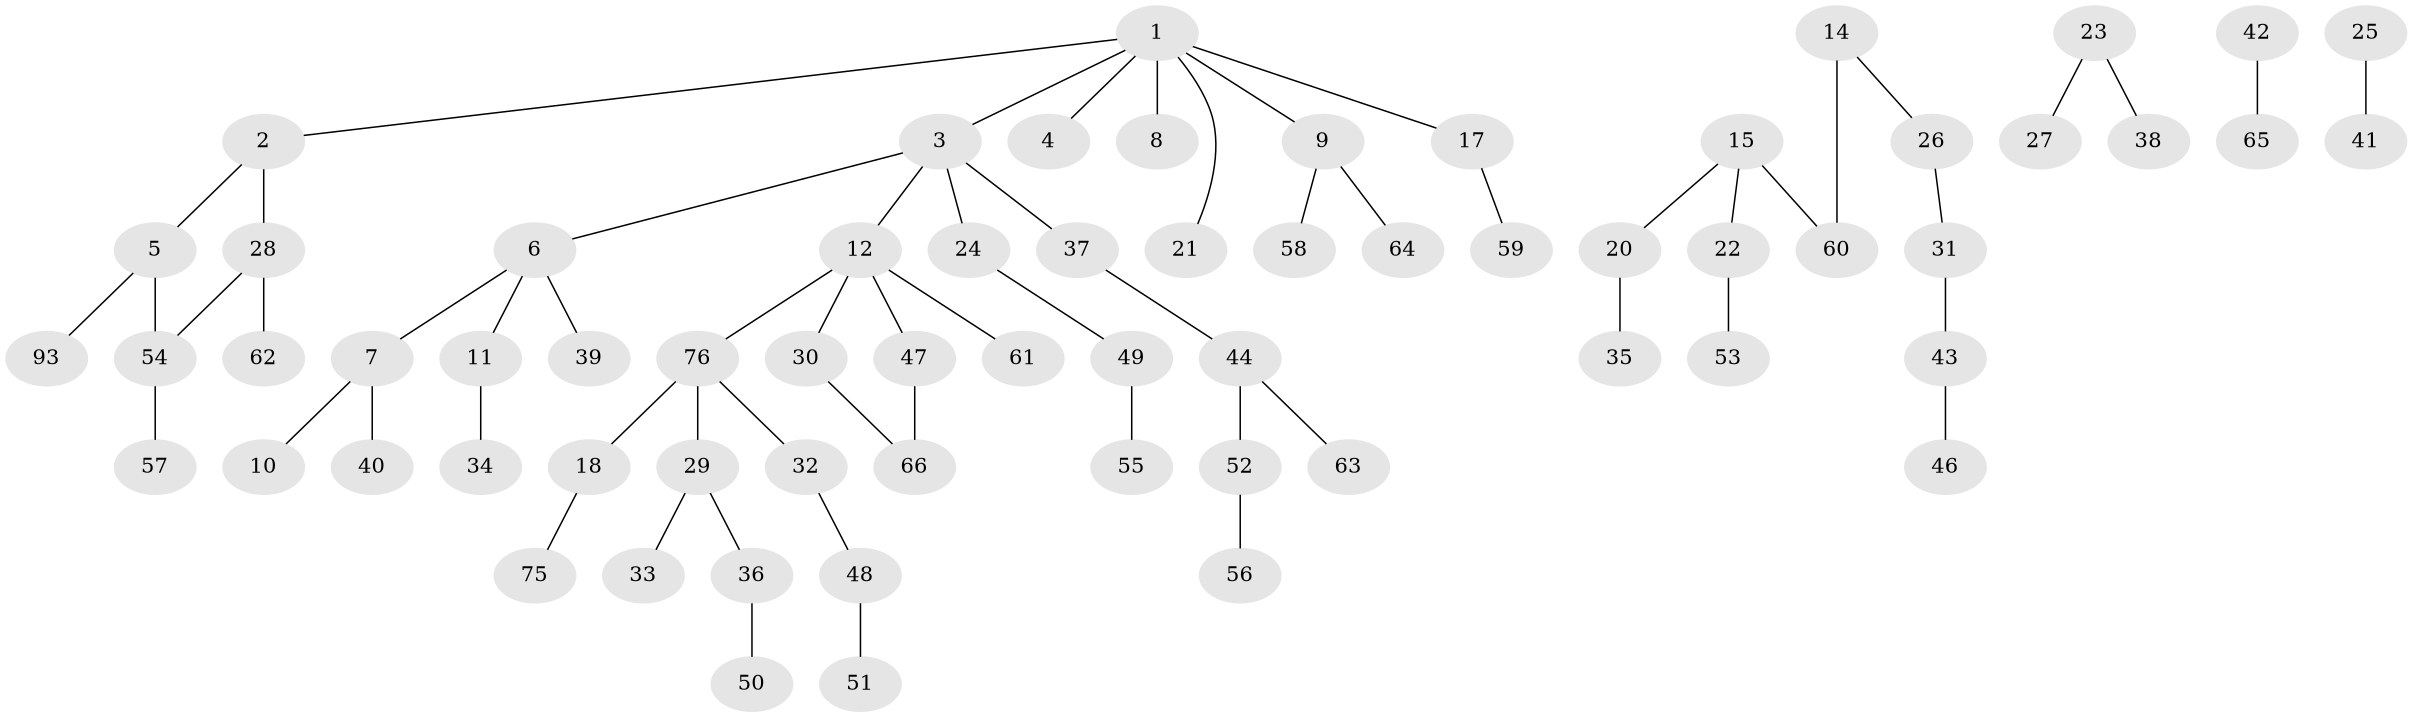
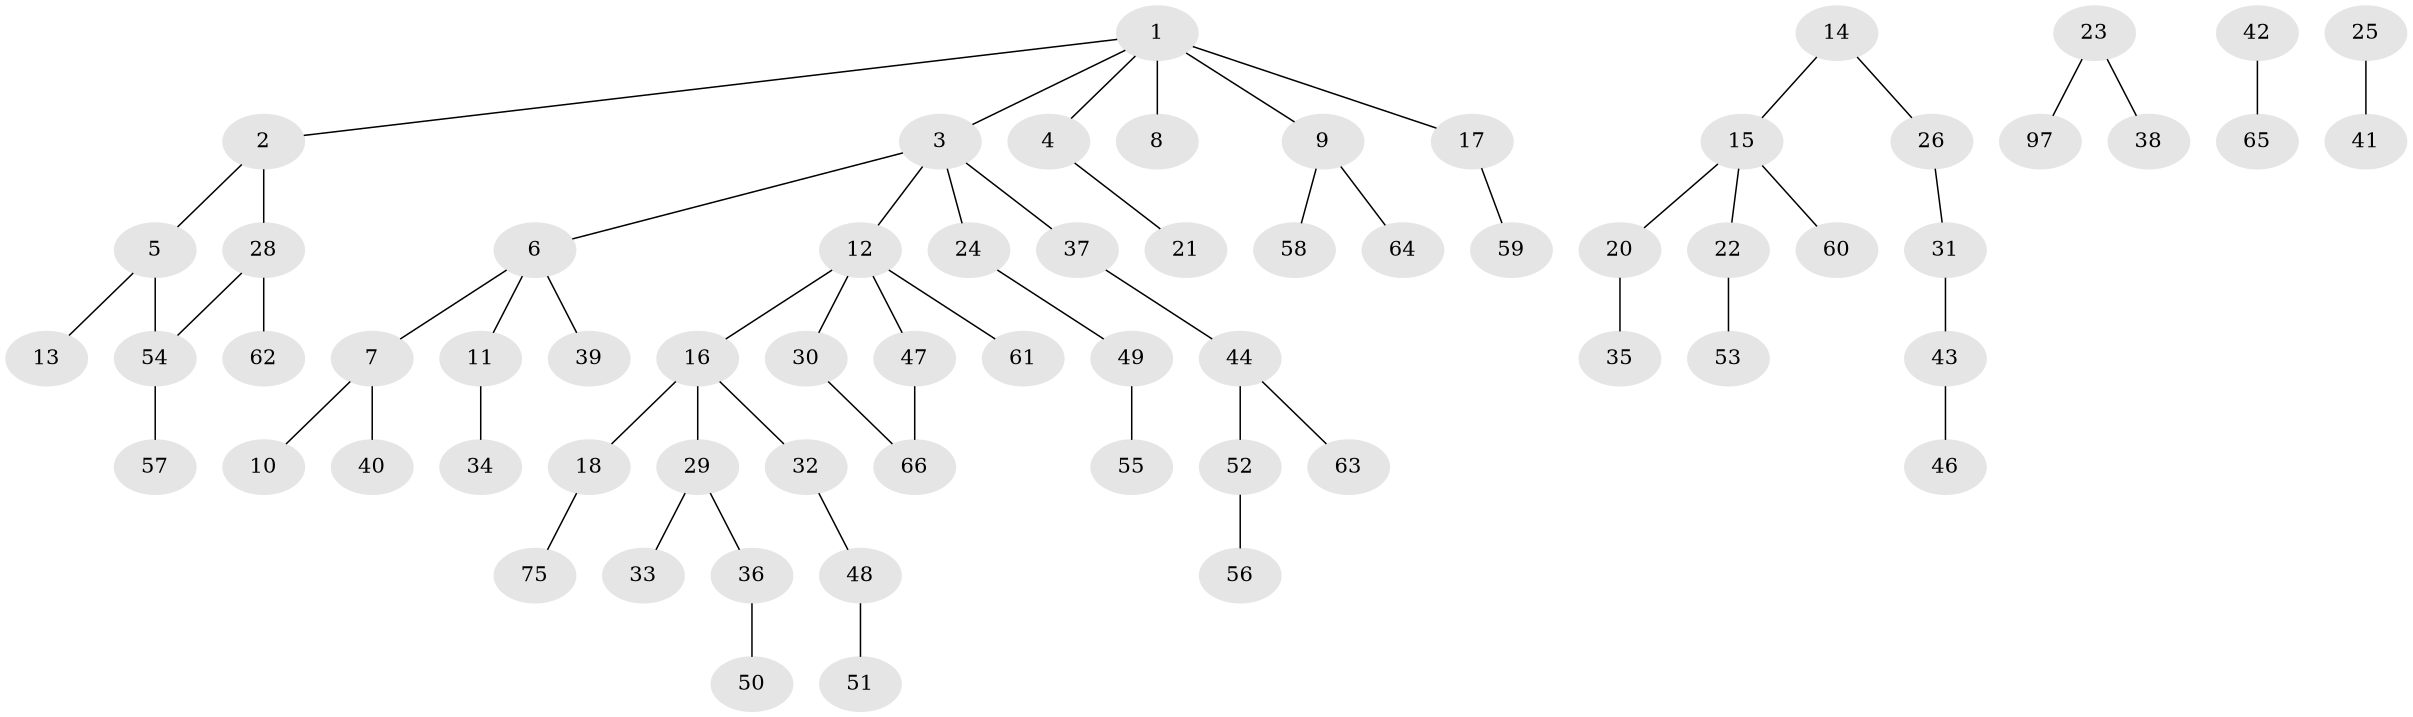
(1215, 137) -> (1117, 196)
(1837, 142) -> (1789, 87)
(2040, 142) -> (2040, 142)
(47, 359) -> (47, 359)
(698, 359) -> (698, 359)
